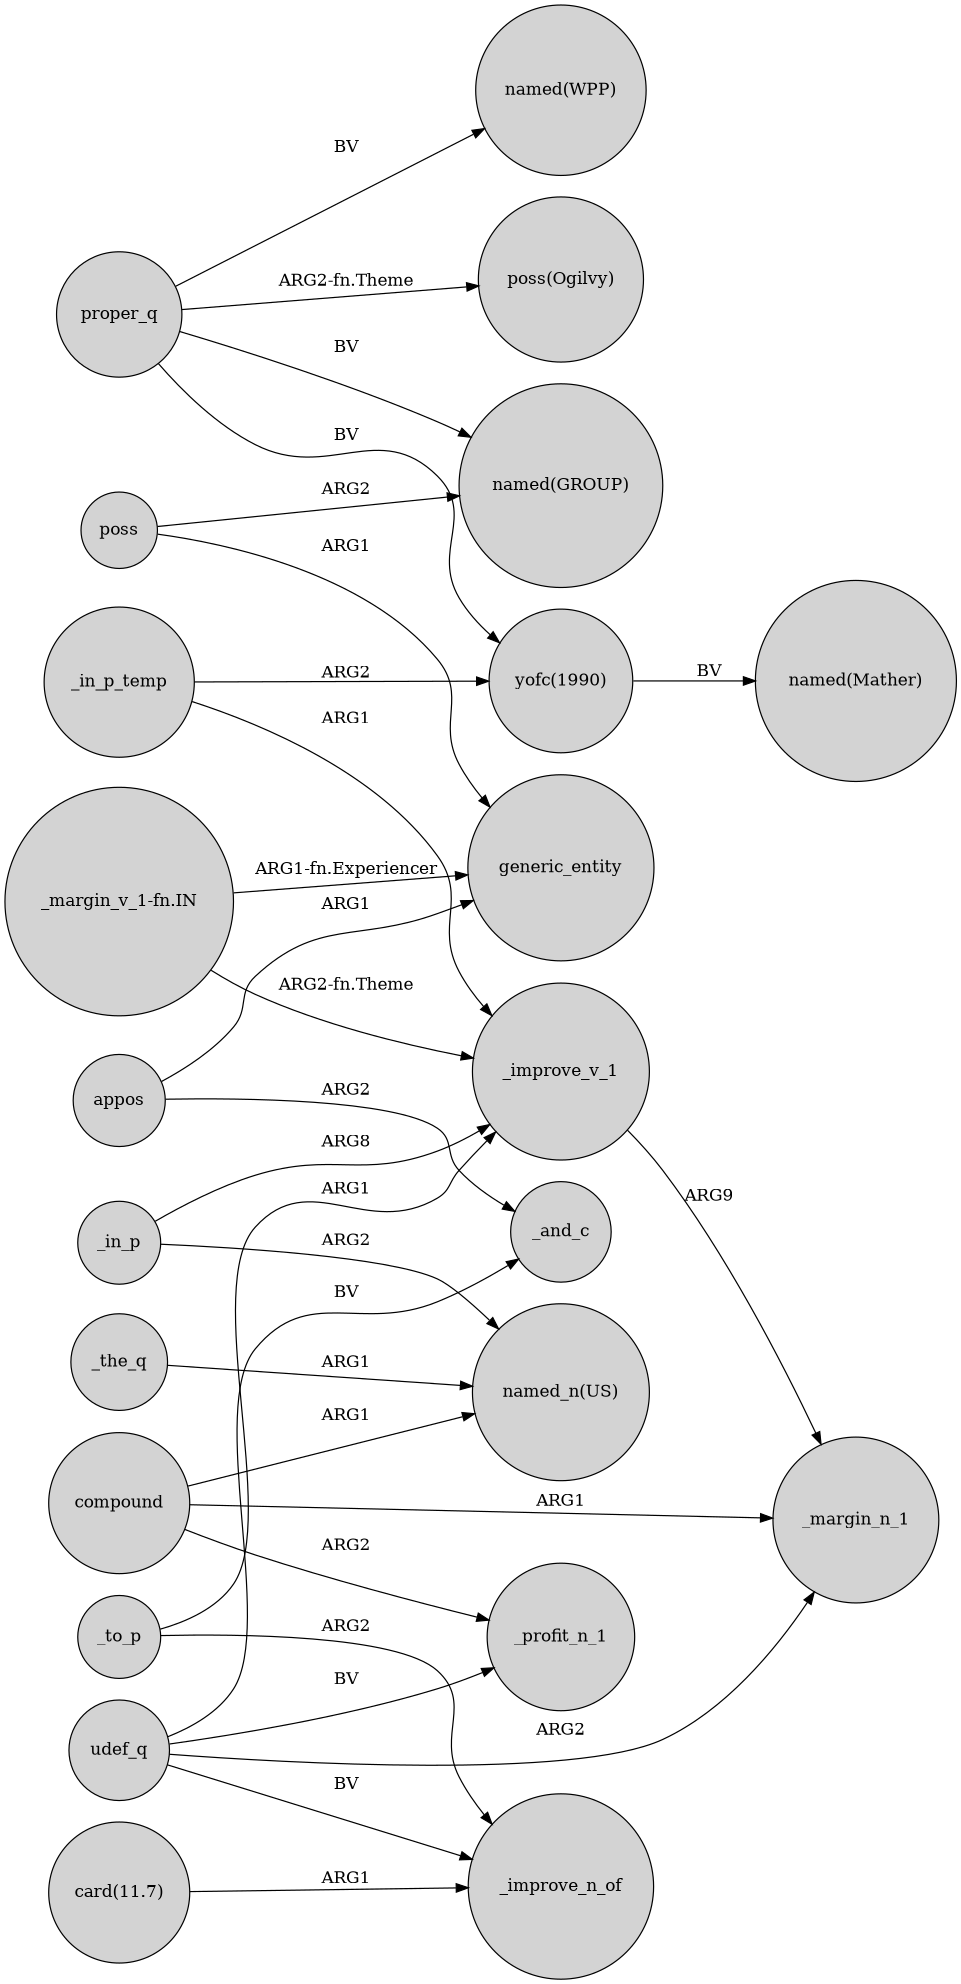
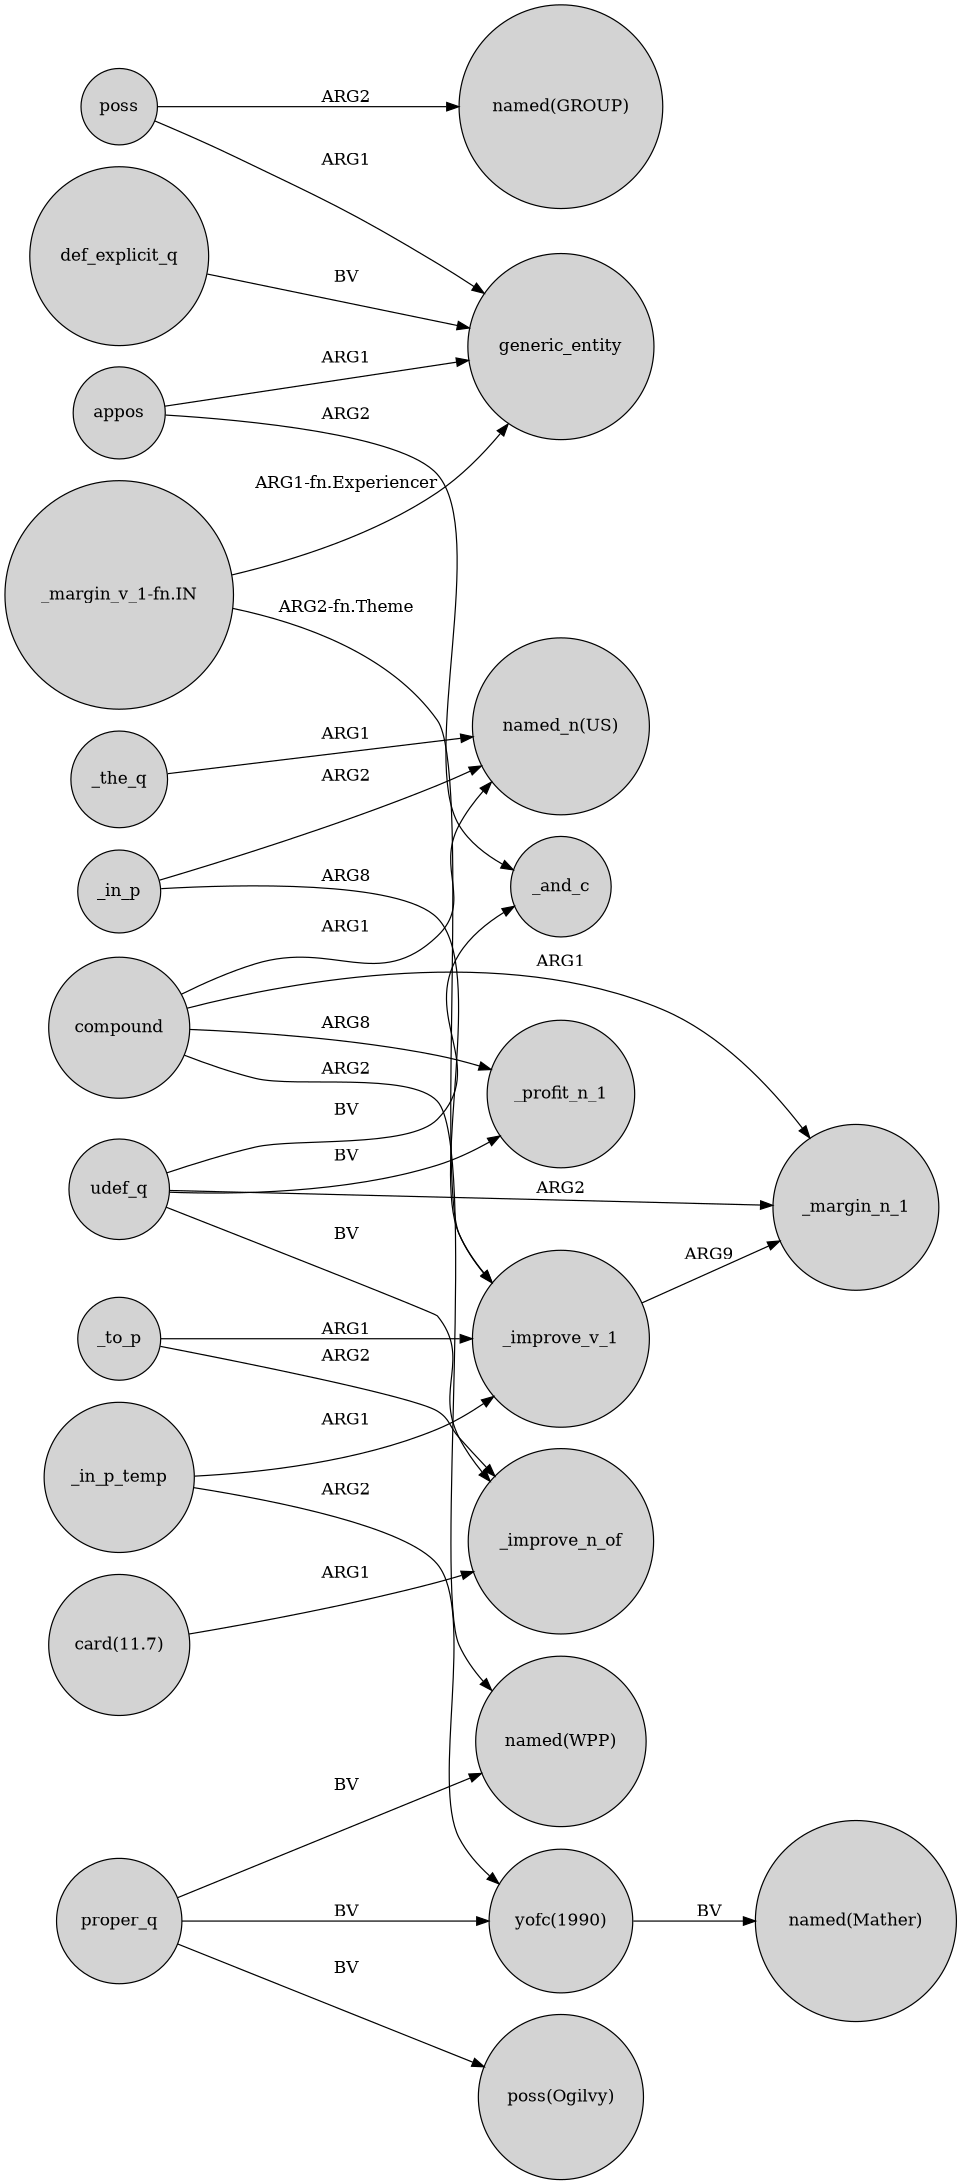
none -> (119, 256)
(346, 281) -> (346, 1969)
(321, 377) -> none
none -> (455, 1264)
(346, 1546) -> (346, 1023)
